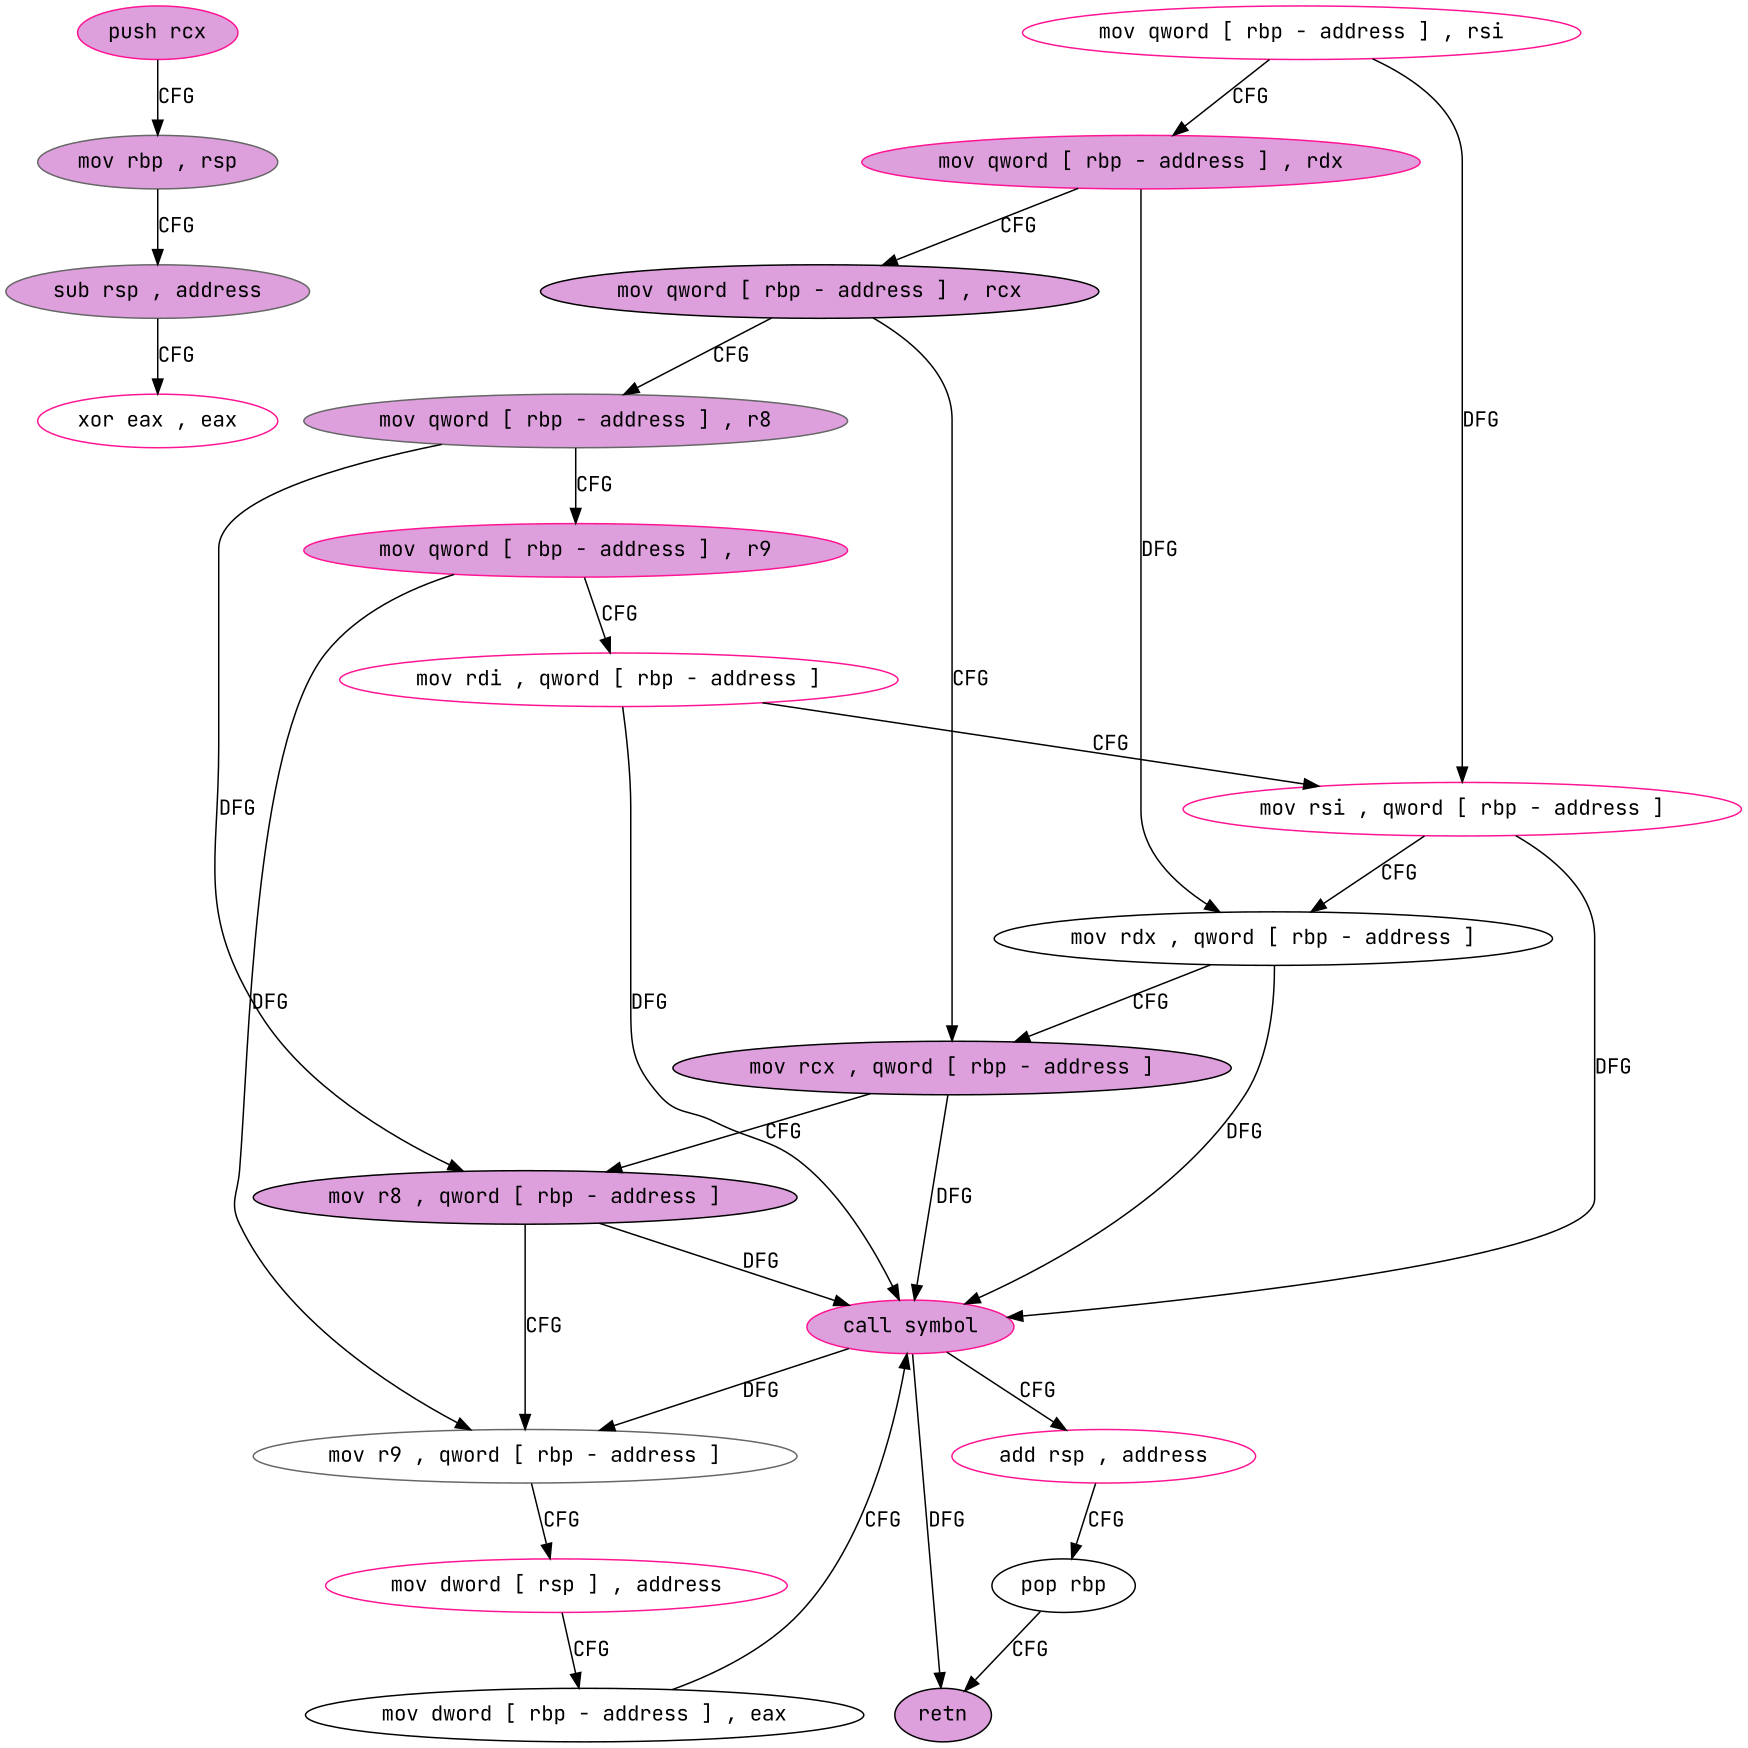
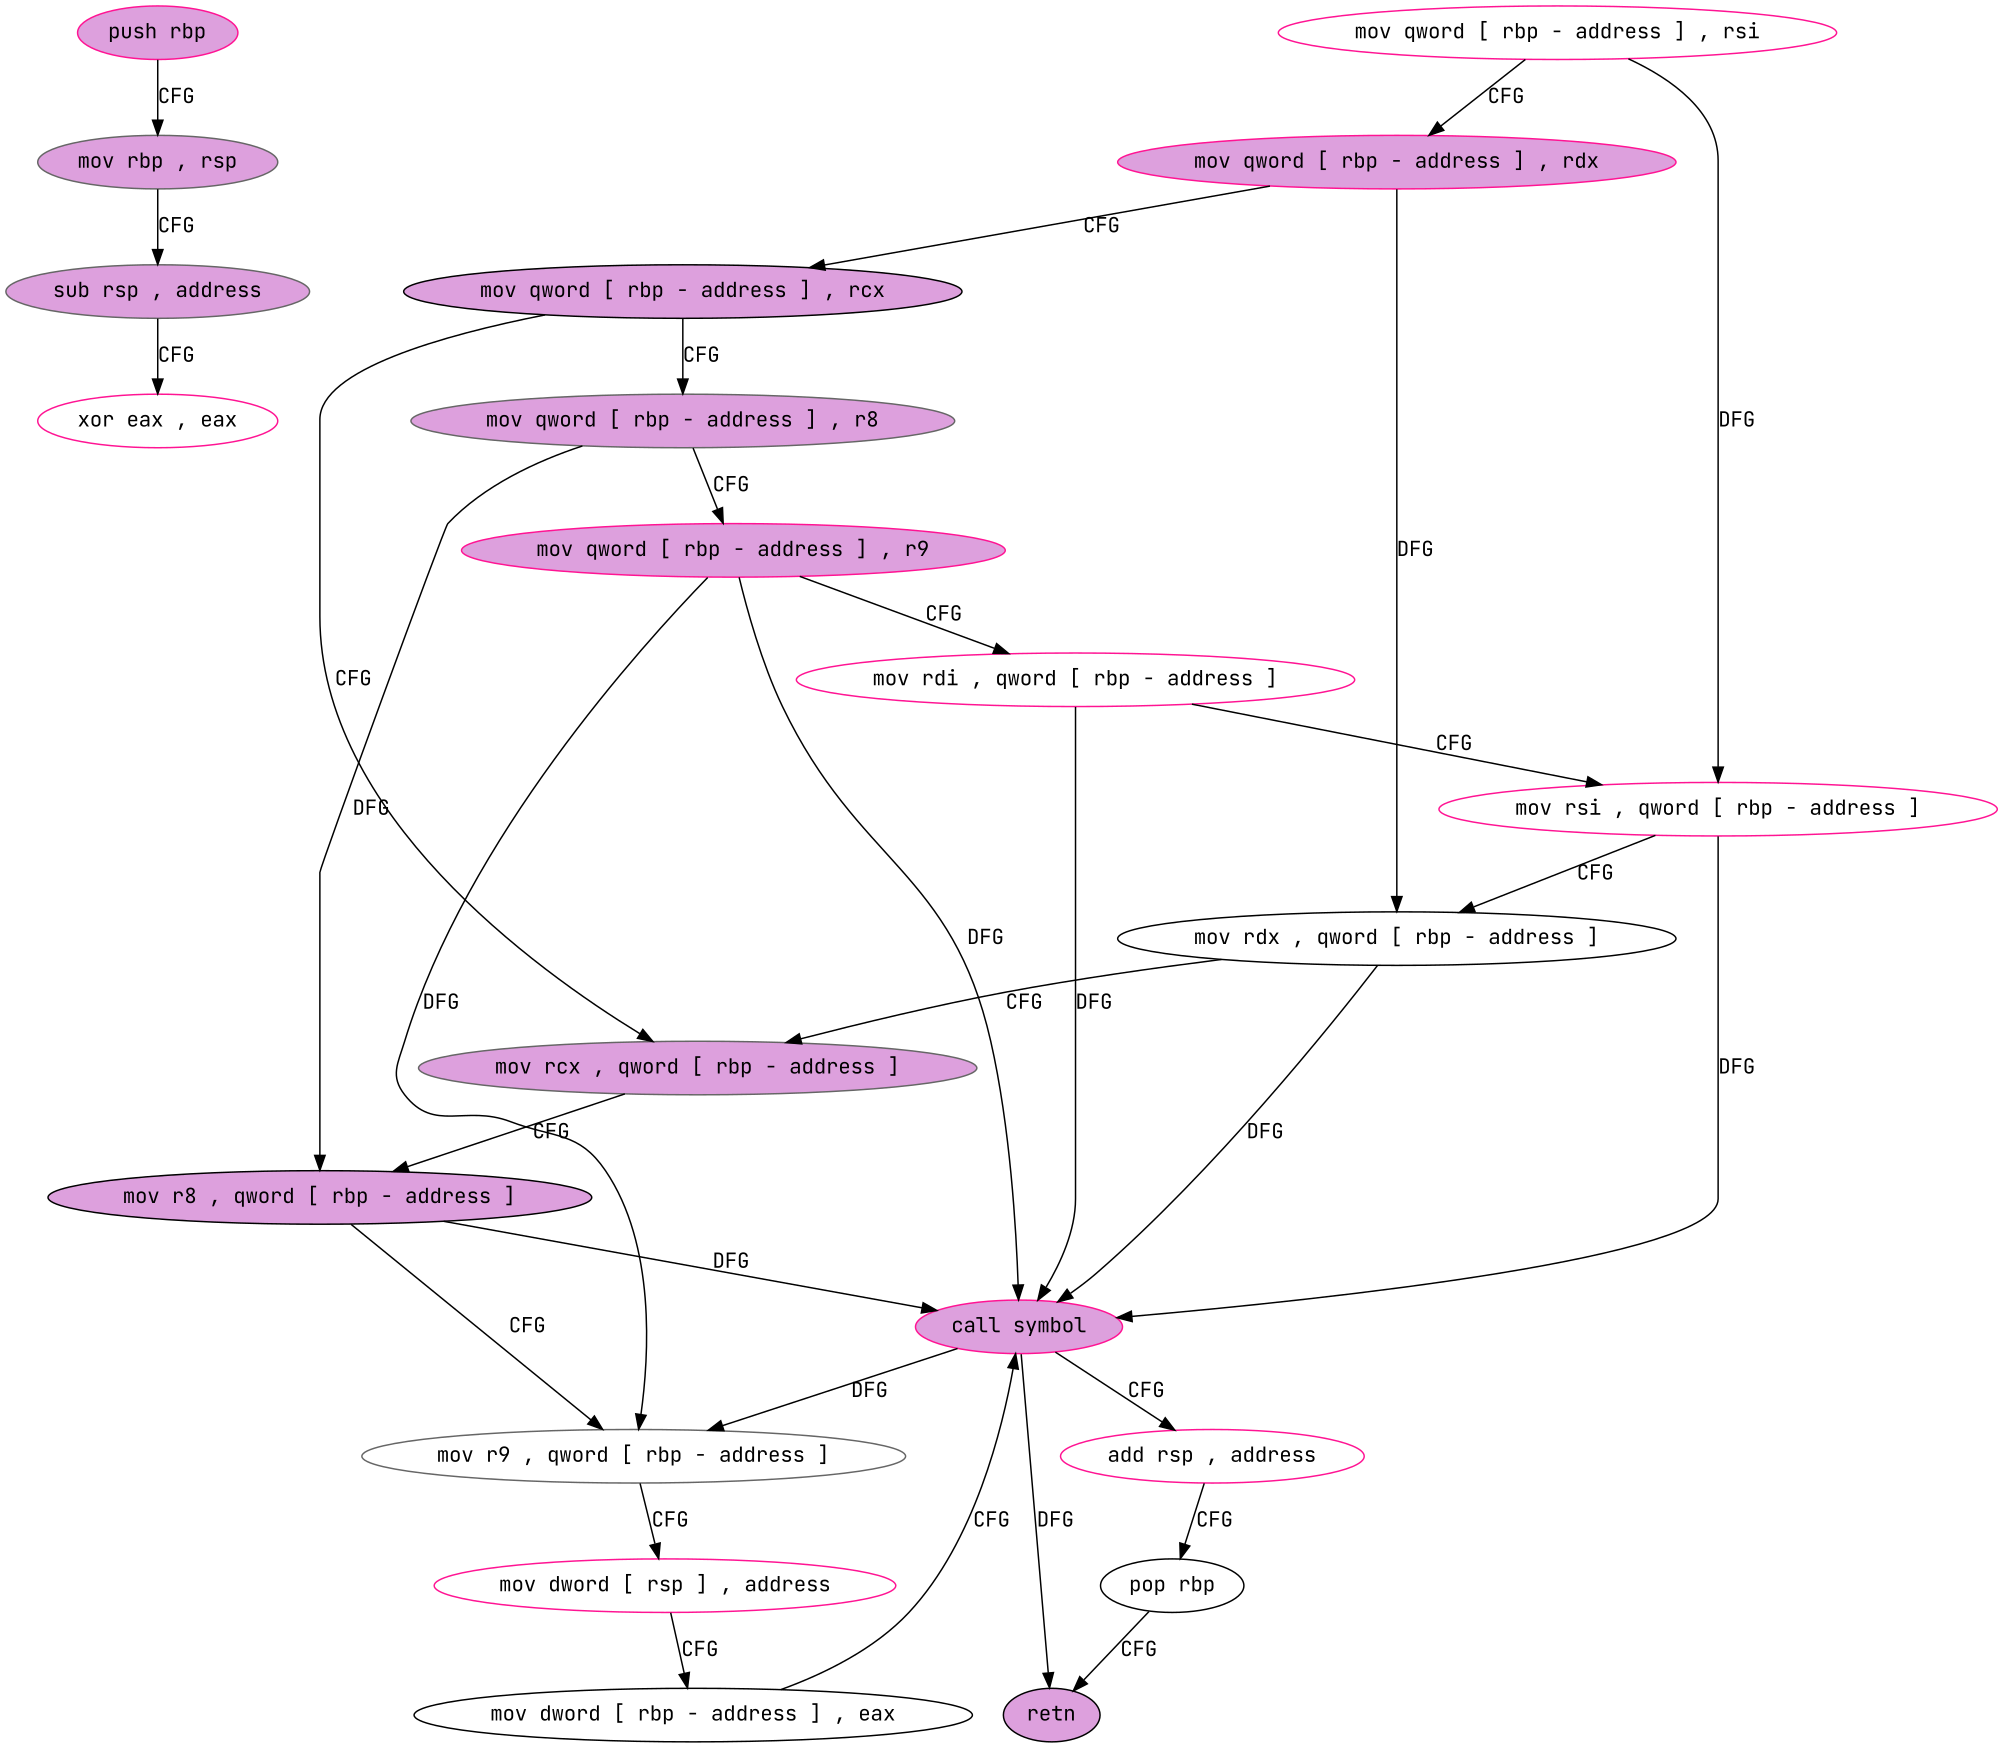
(158, 33) -> (158, 33)
(952, 1068) -> (698, 1068)
(932, 1190) -> (933, 910)
